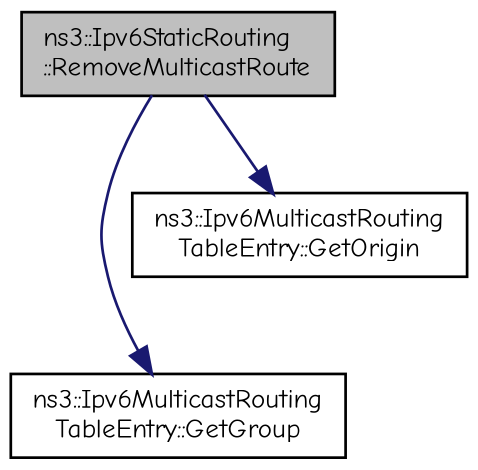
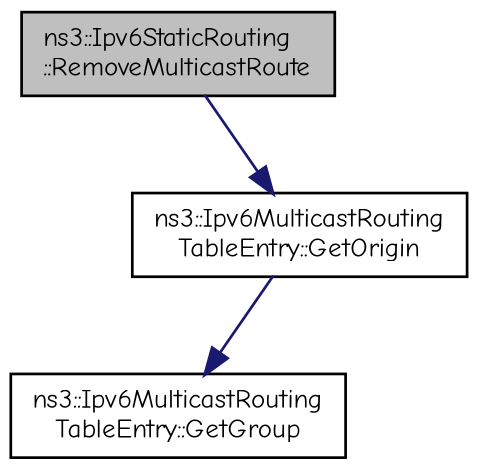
(102, 221) -> (247, 314)
